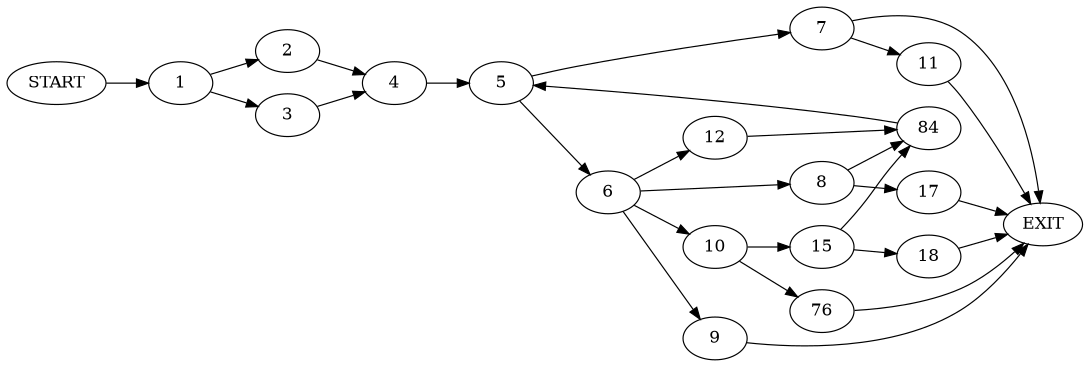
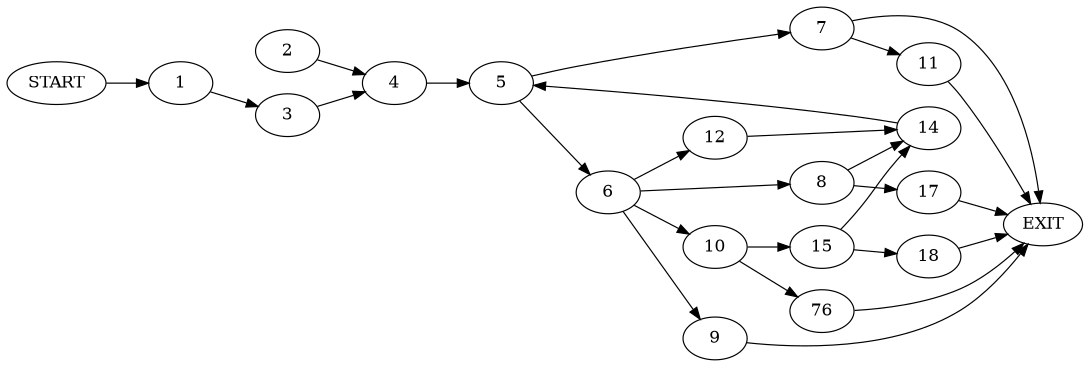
(229, 69) -> none
(929, 128) -> (929, 128)
